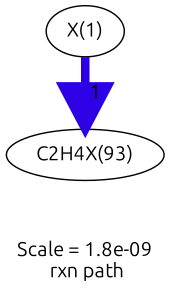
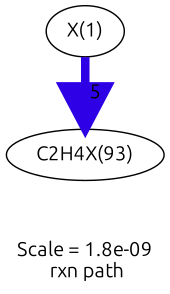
(94, 93) -> (94, 93)
